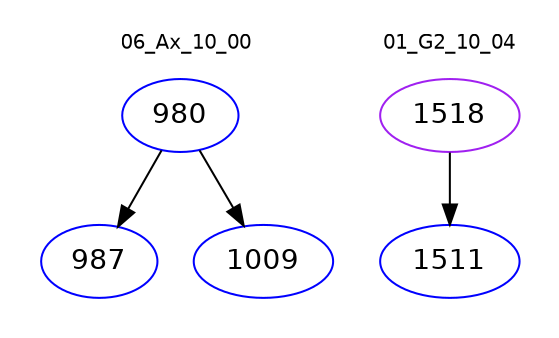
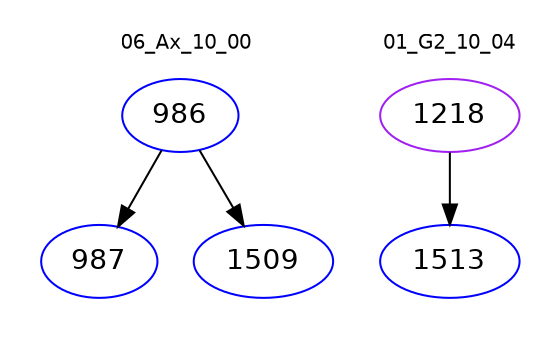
(180, 116) -> (180, 116)
(450, 116) -> (450, 116)
(263, 261) -> (263, 261)
(450, 261) -> (450, 261)
